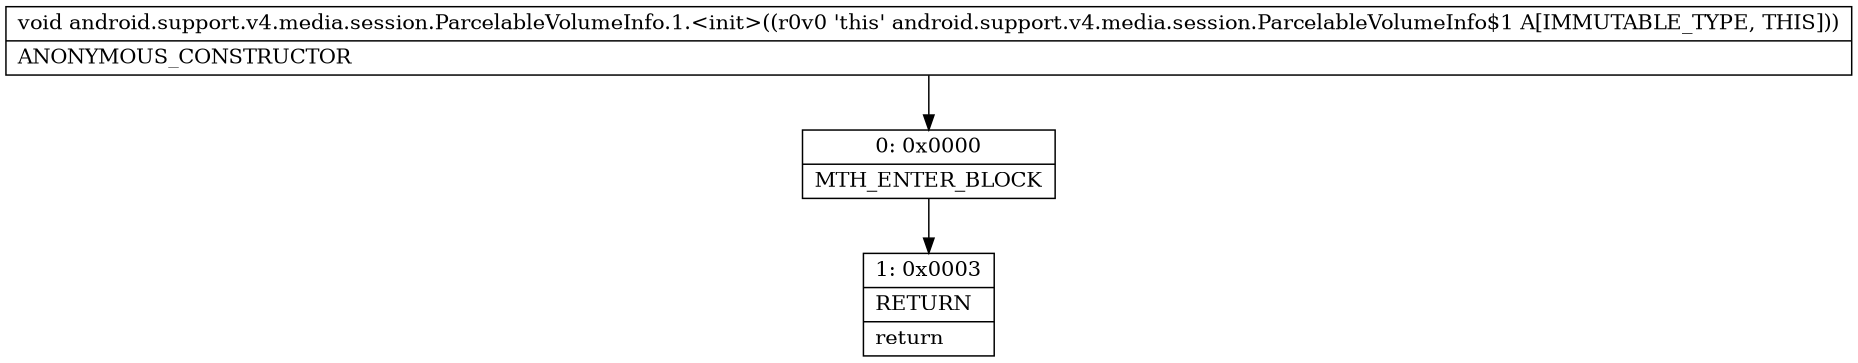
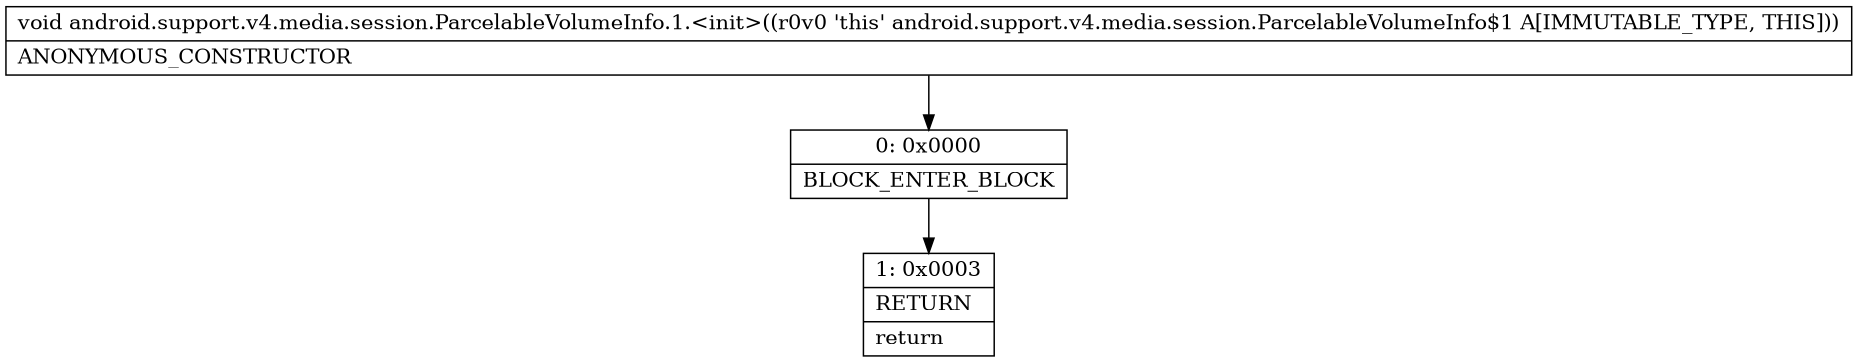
(929, 181) -> (929, 181)
